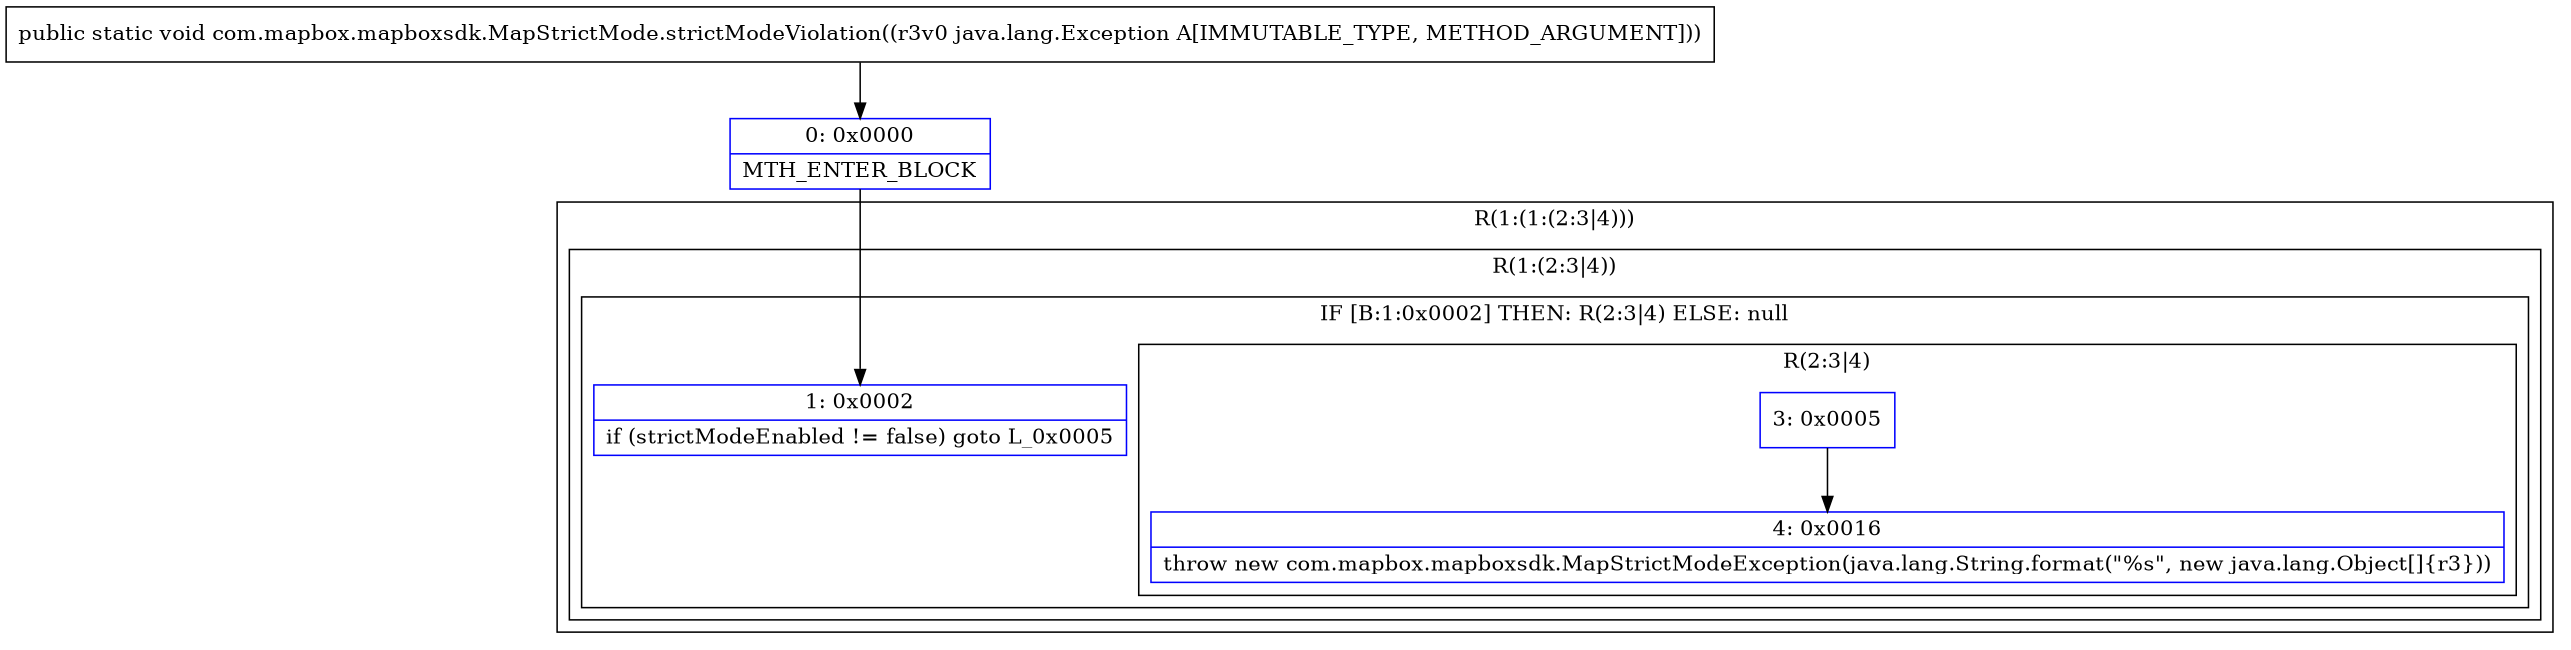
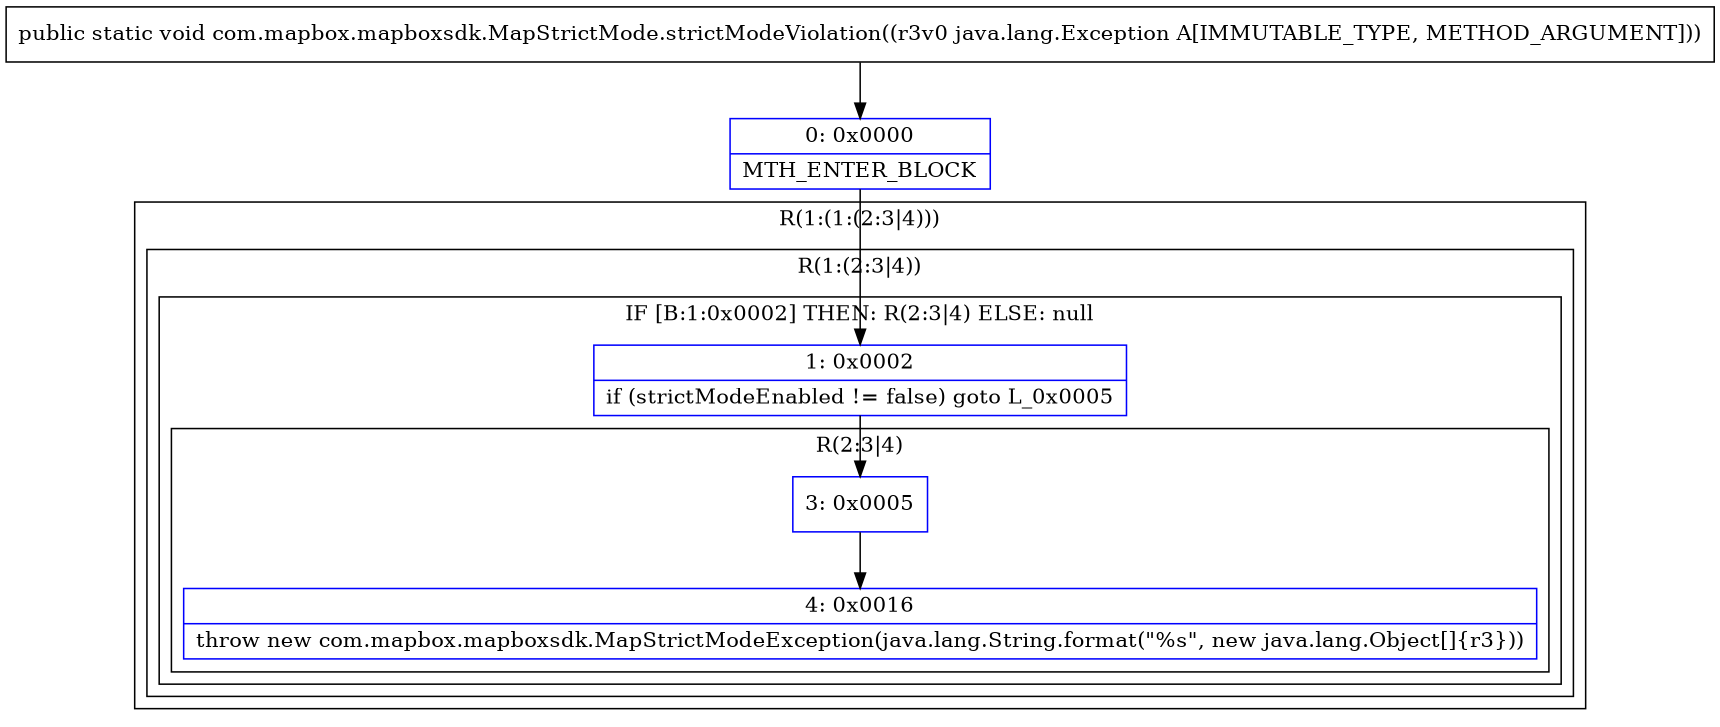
none -> (860, 438)
